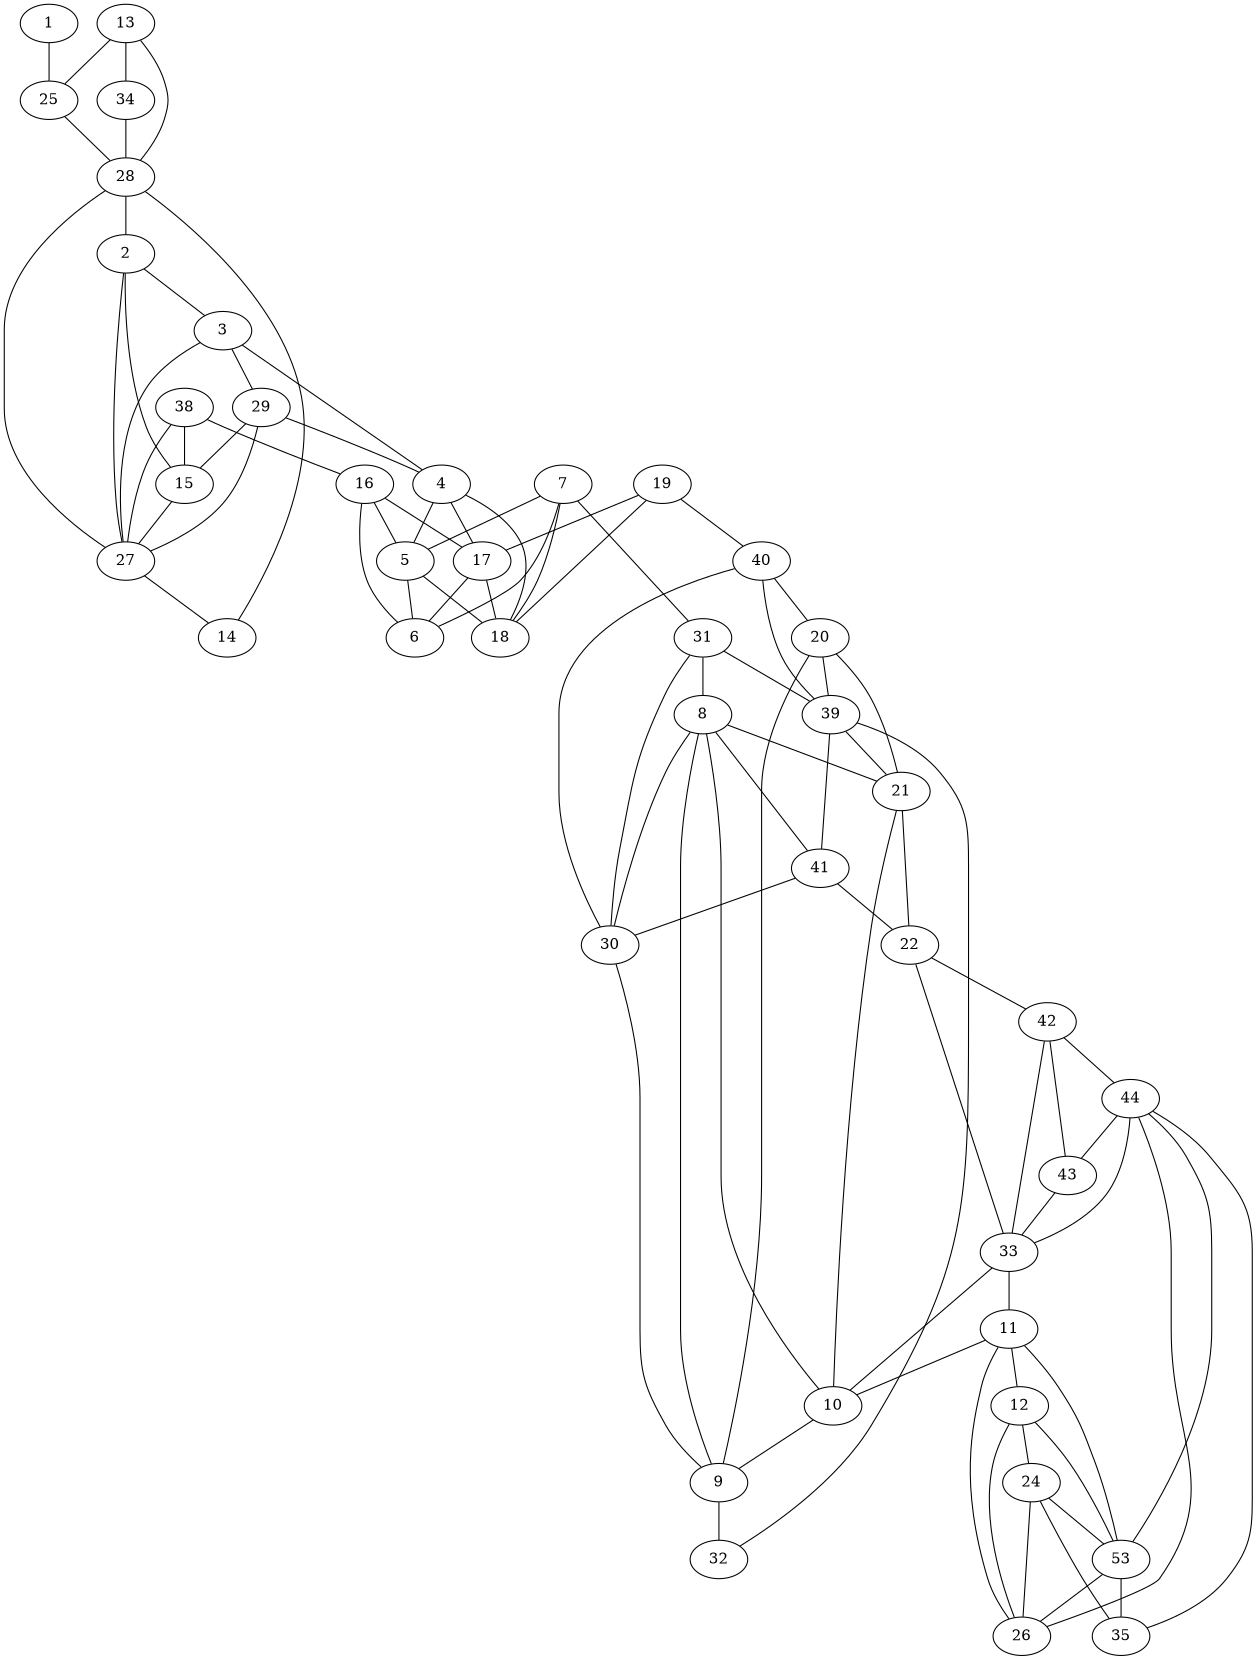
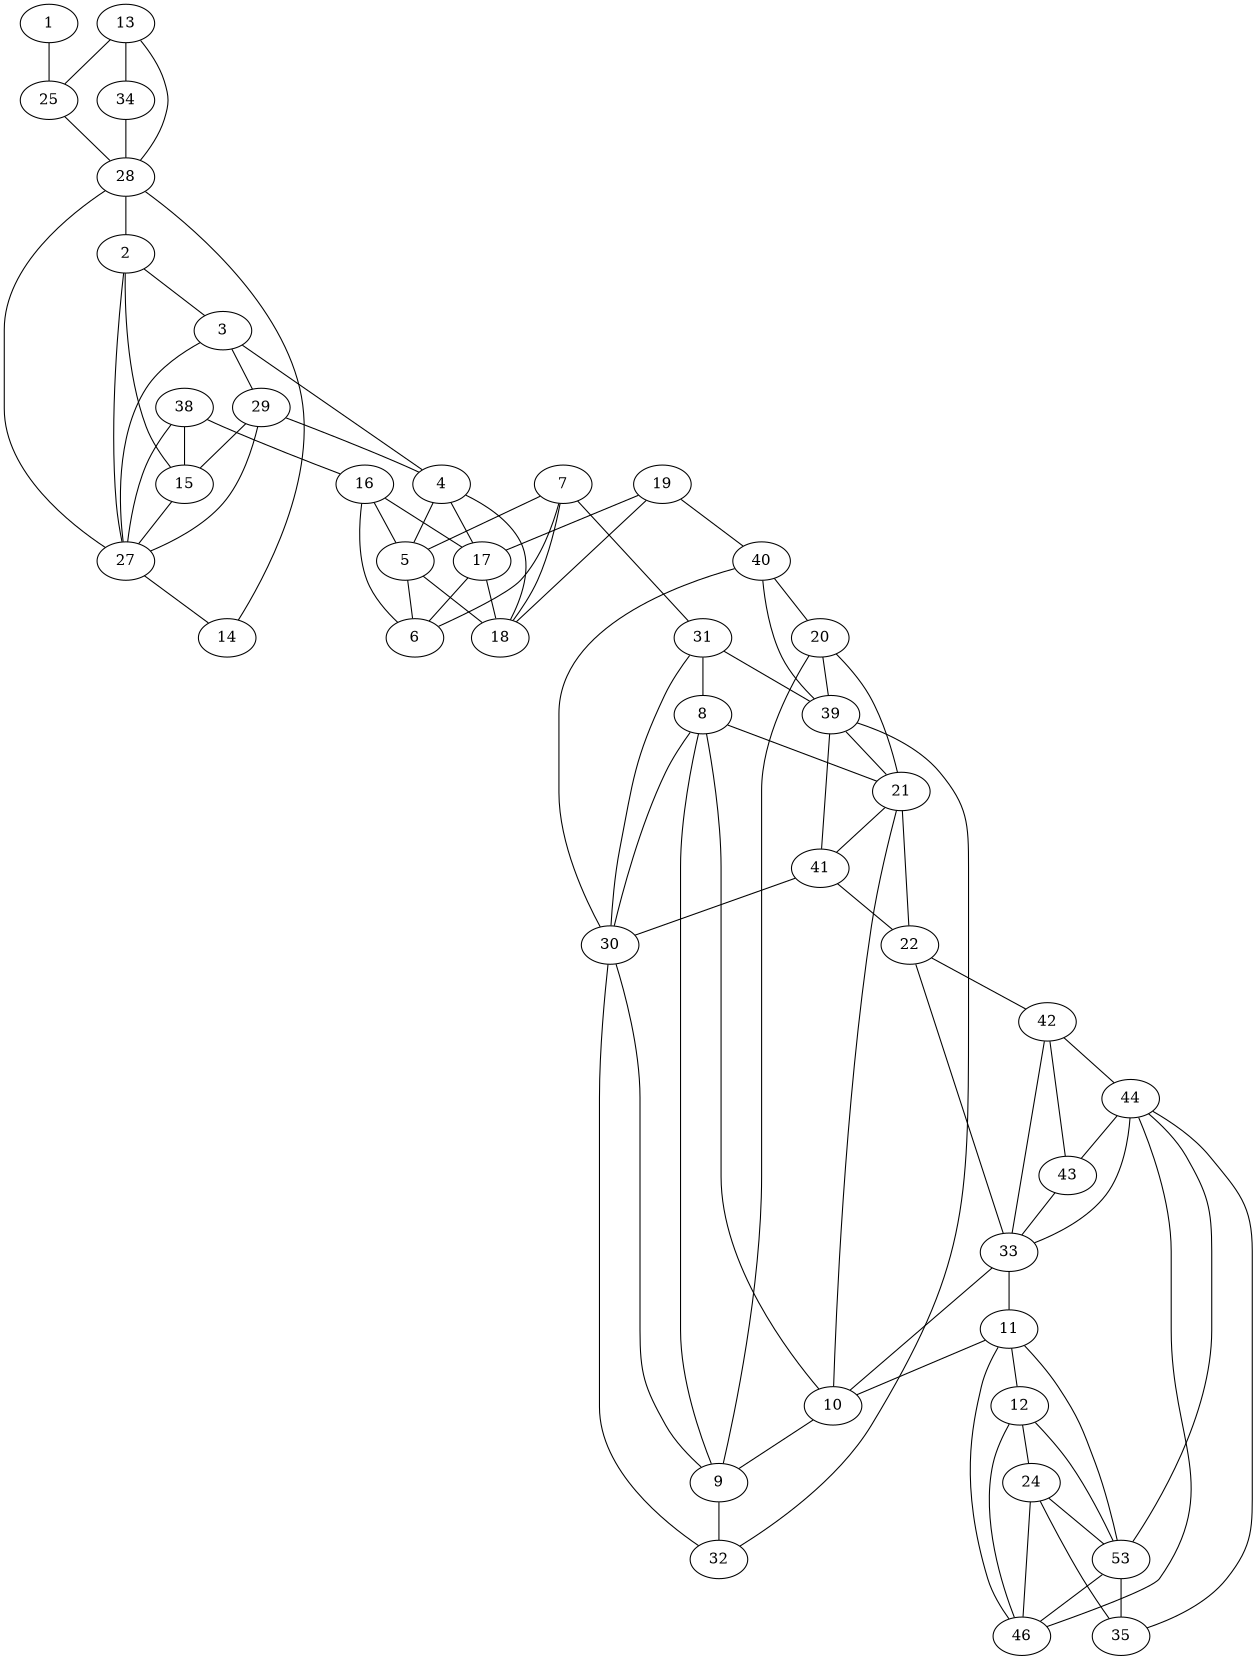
(755, 783) -> (861, 830)
none -> (599, 1274)
(1022, 1636) -> (1022, 1636)
